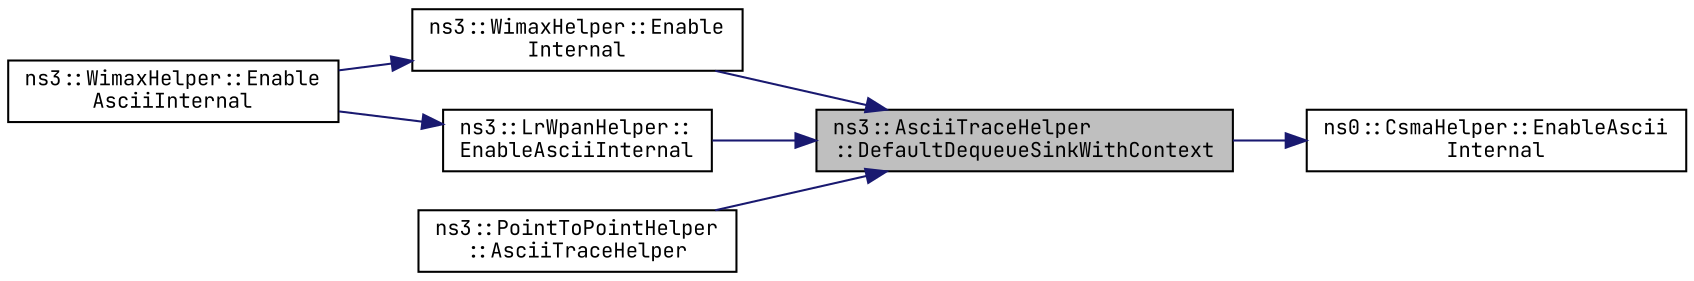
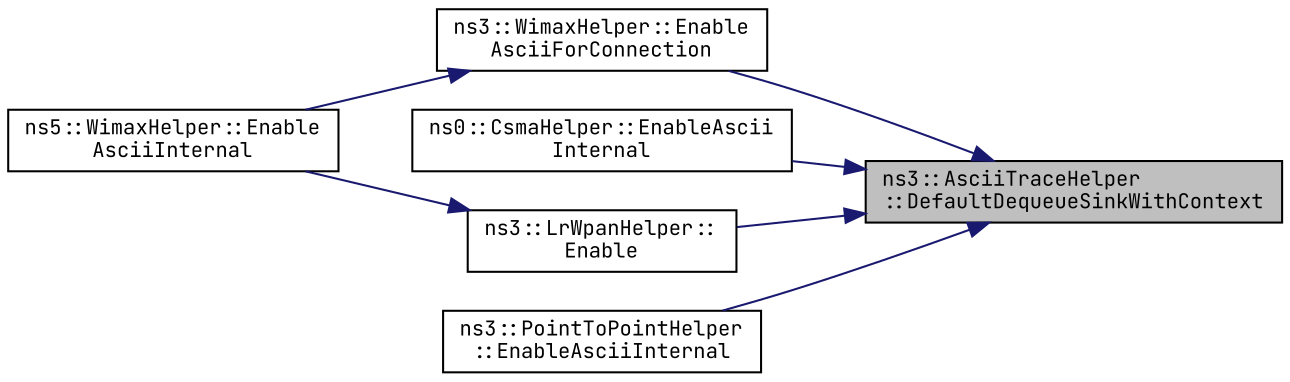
(577, 40) -> (602, 40)
(173, 91) -> (173, 141)
(577, 141) -> (602, 241)
(1259, 141) -> (819, 164)
(577, 241) -> (602, 342)
